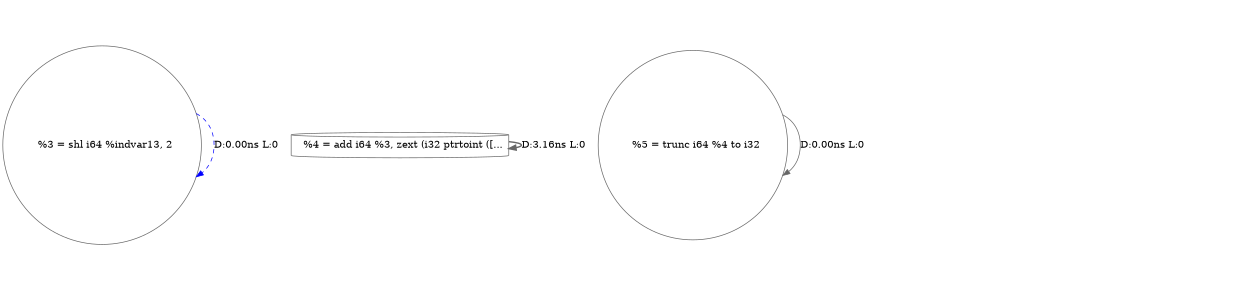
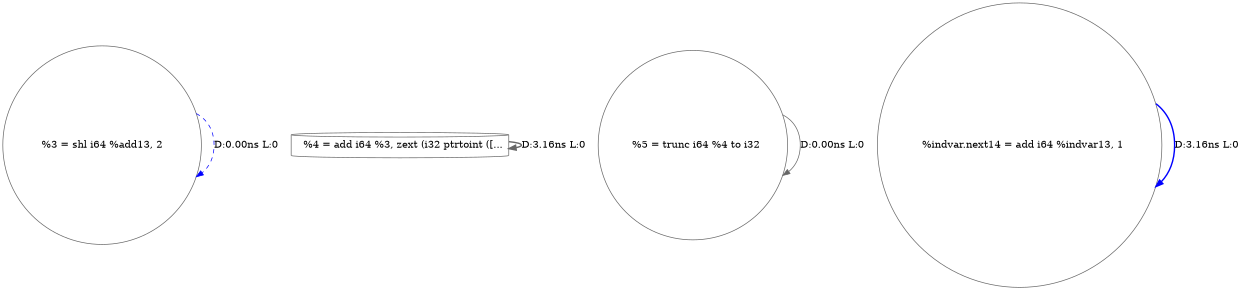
(102, 145) -> (102, 145)
none -> (1020, 145)
